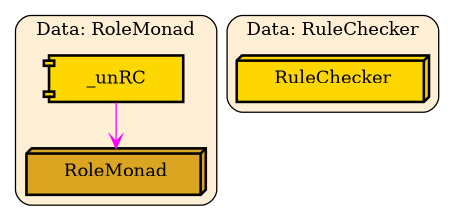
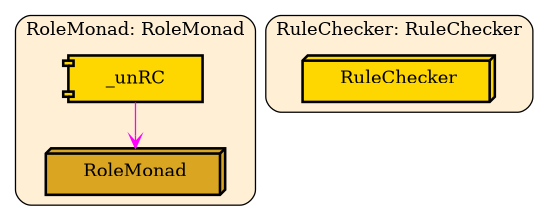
(116, 30) -> (135, 30)
(333, 30) -> (399, 30)
